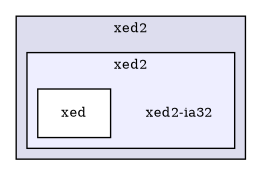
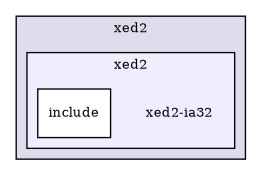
(74, 113) -> (74, 113)
